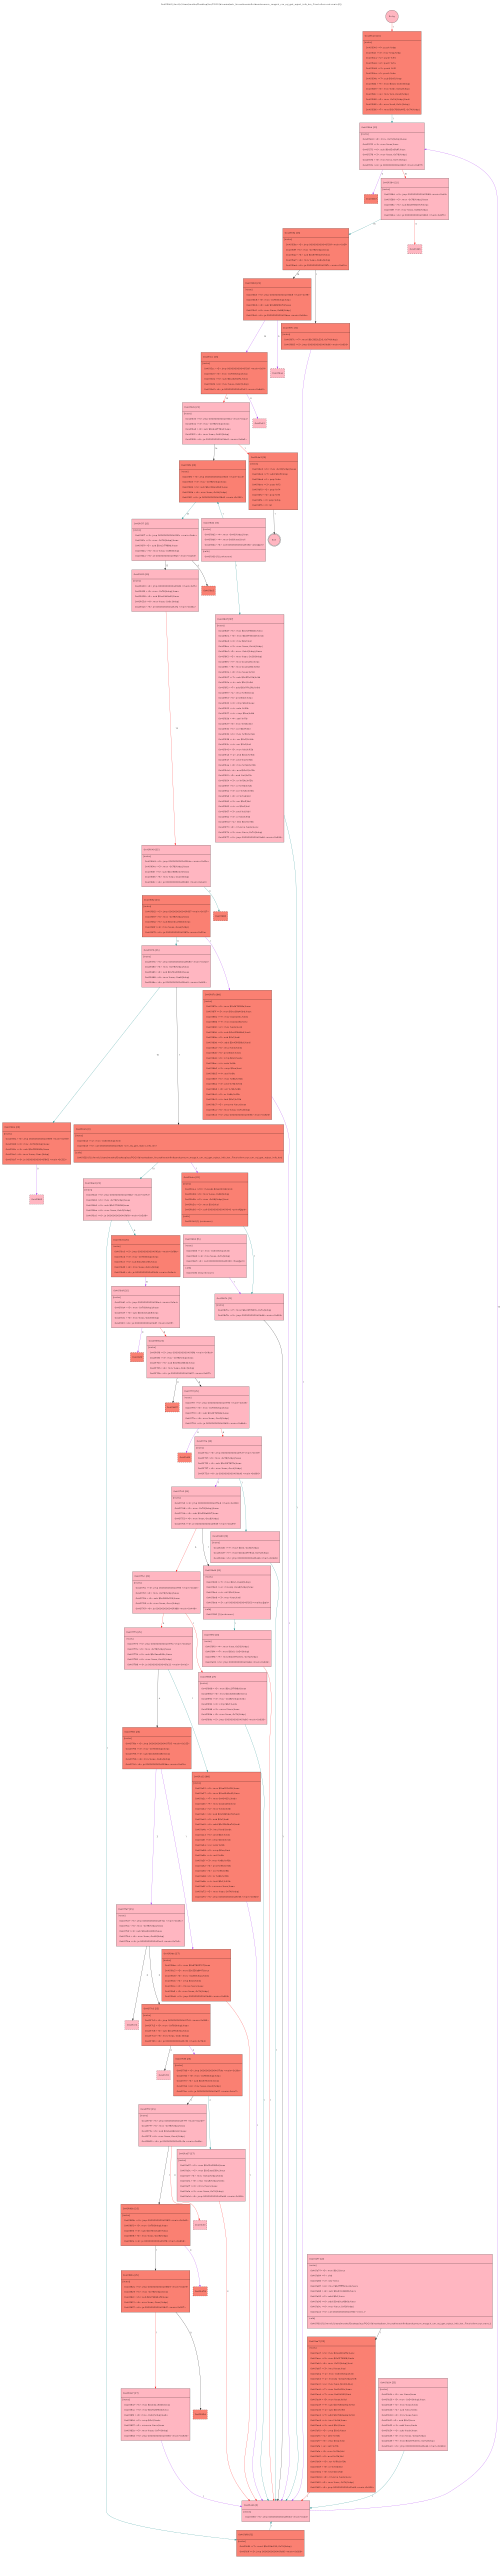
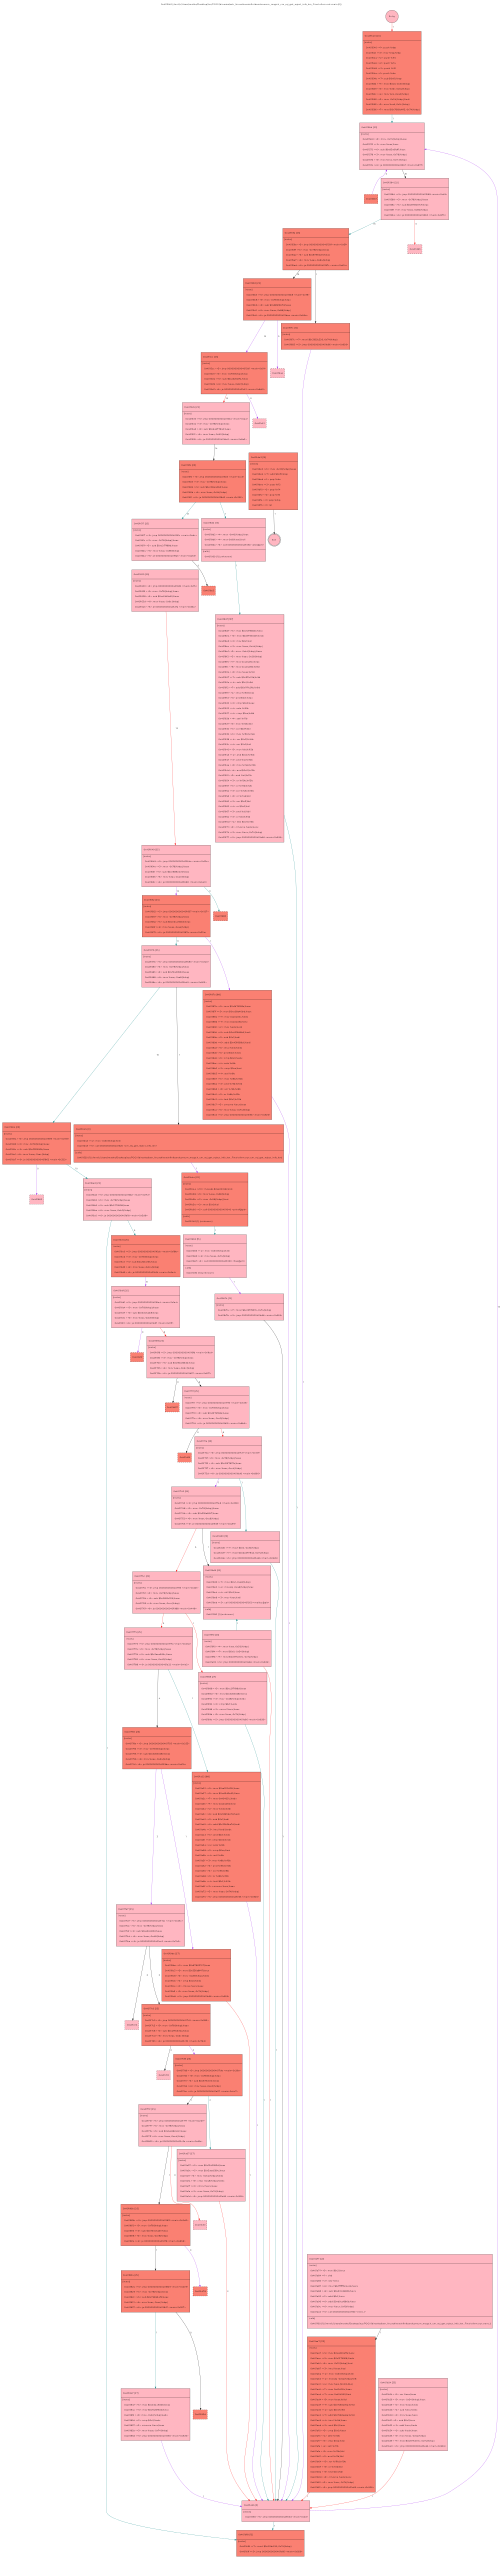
(404, 173) -> (404, 173)
(378, 181) -> (377, 182)
(243, 449) -> none
(220, 511) -> (223, 510)
(165, 564) -> none
none -> (176, 890)
(150, 1170) -> (76, 1171)
(253, 1258) -> (215, 1230)
(192, 1439) -> (192, 1439)
(234, 1624) -> (237, 1626)
(156, 2350) -> (156, 2350)
(369, 2496) -> (369, 2496)
(270, 2527) -> (273, 2525)
